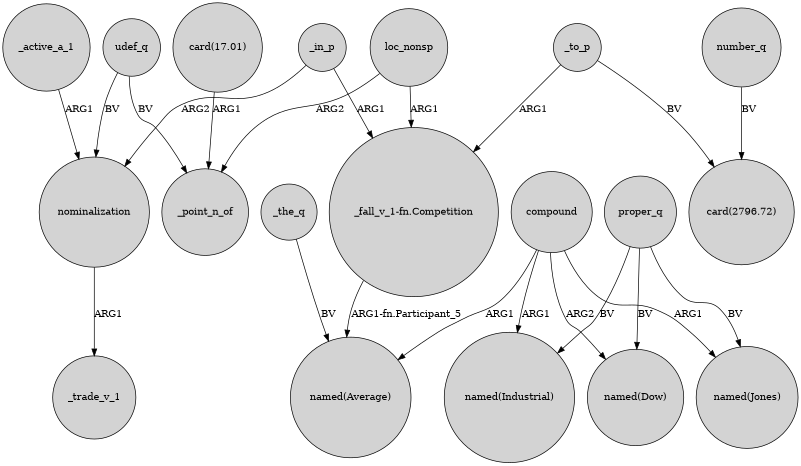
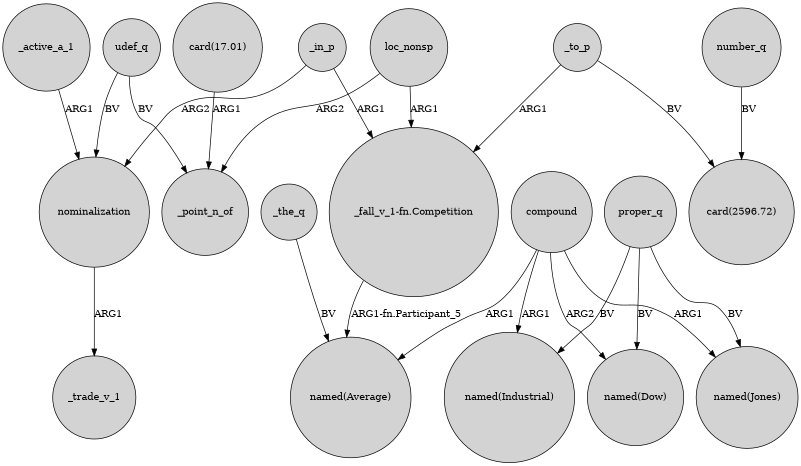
(742, 212) -> (742, 212)
